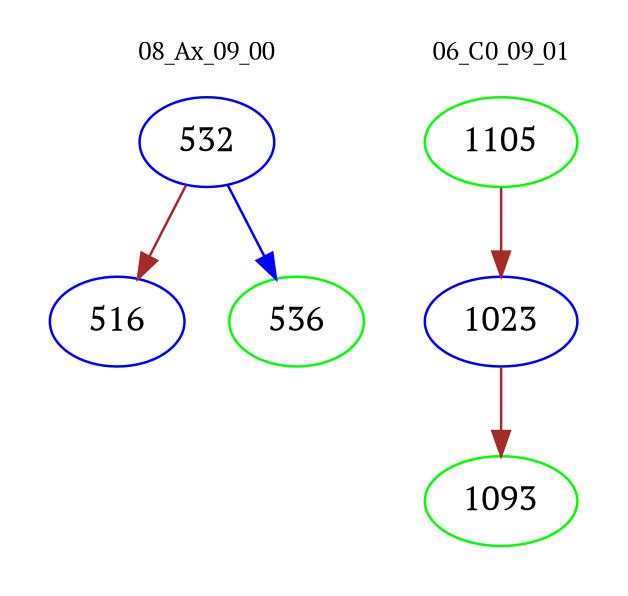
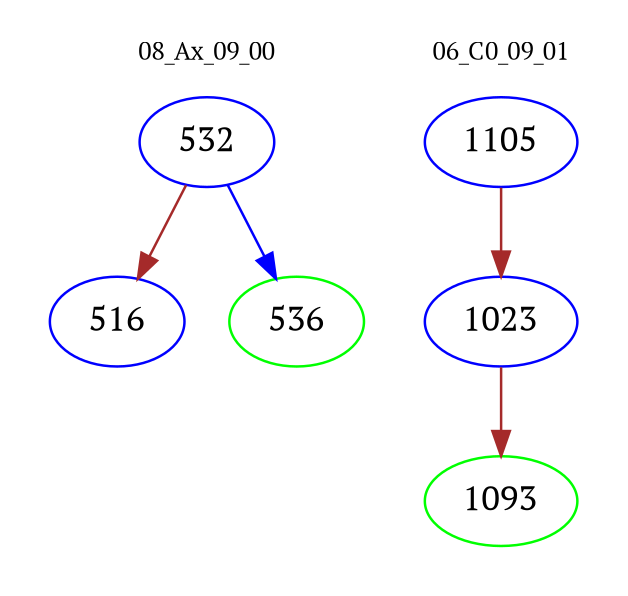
(501, 142) -> (501, 142)
